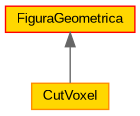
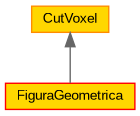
(70, 65) -> (70, 65)
